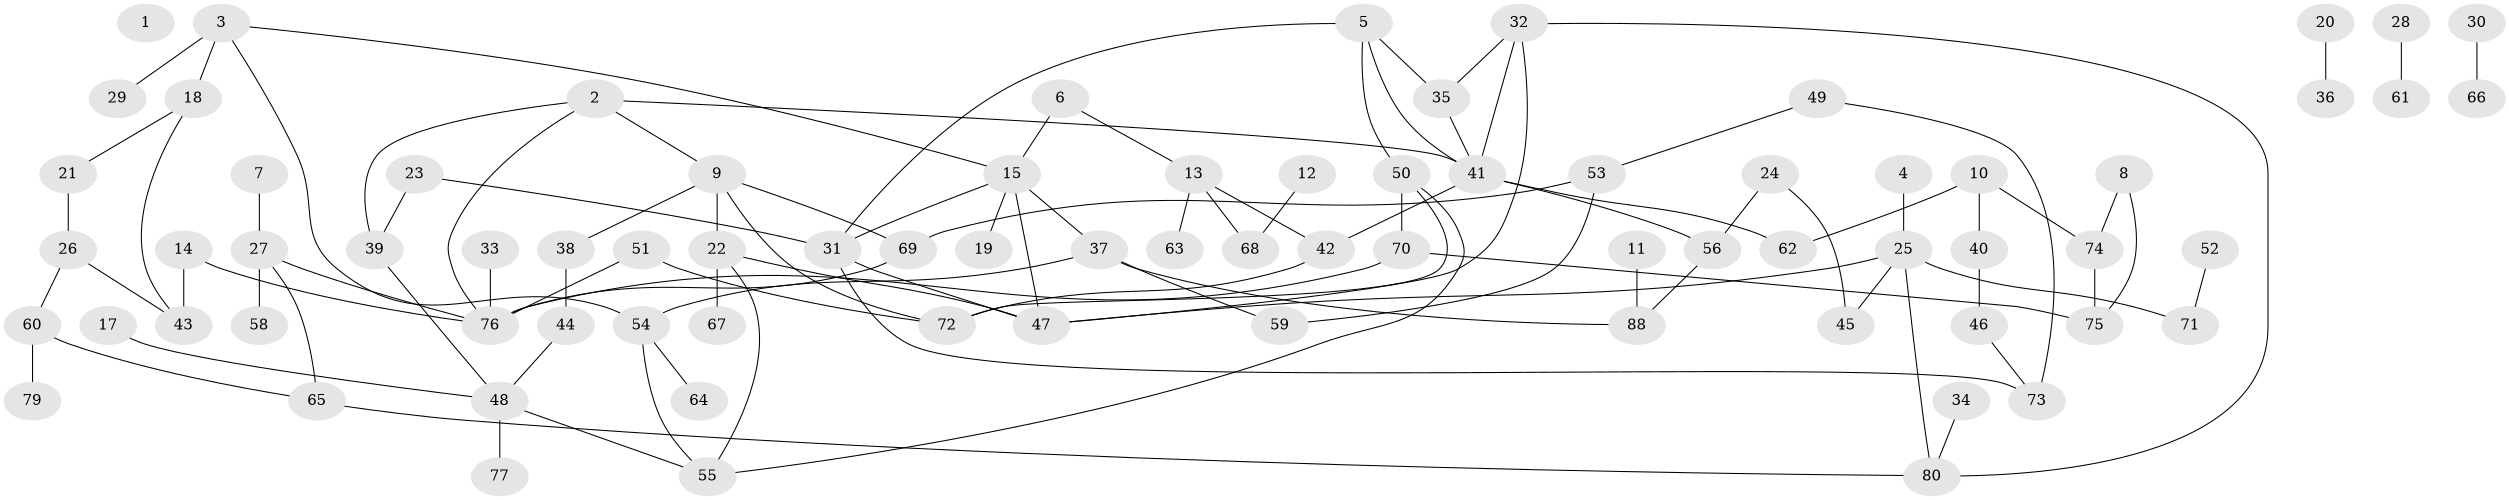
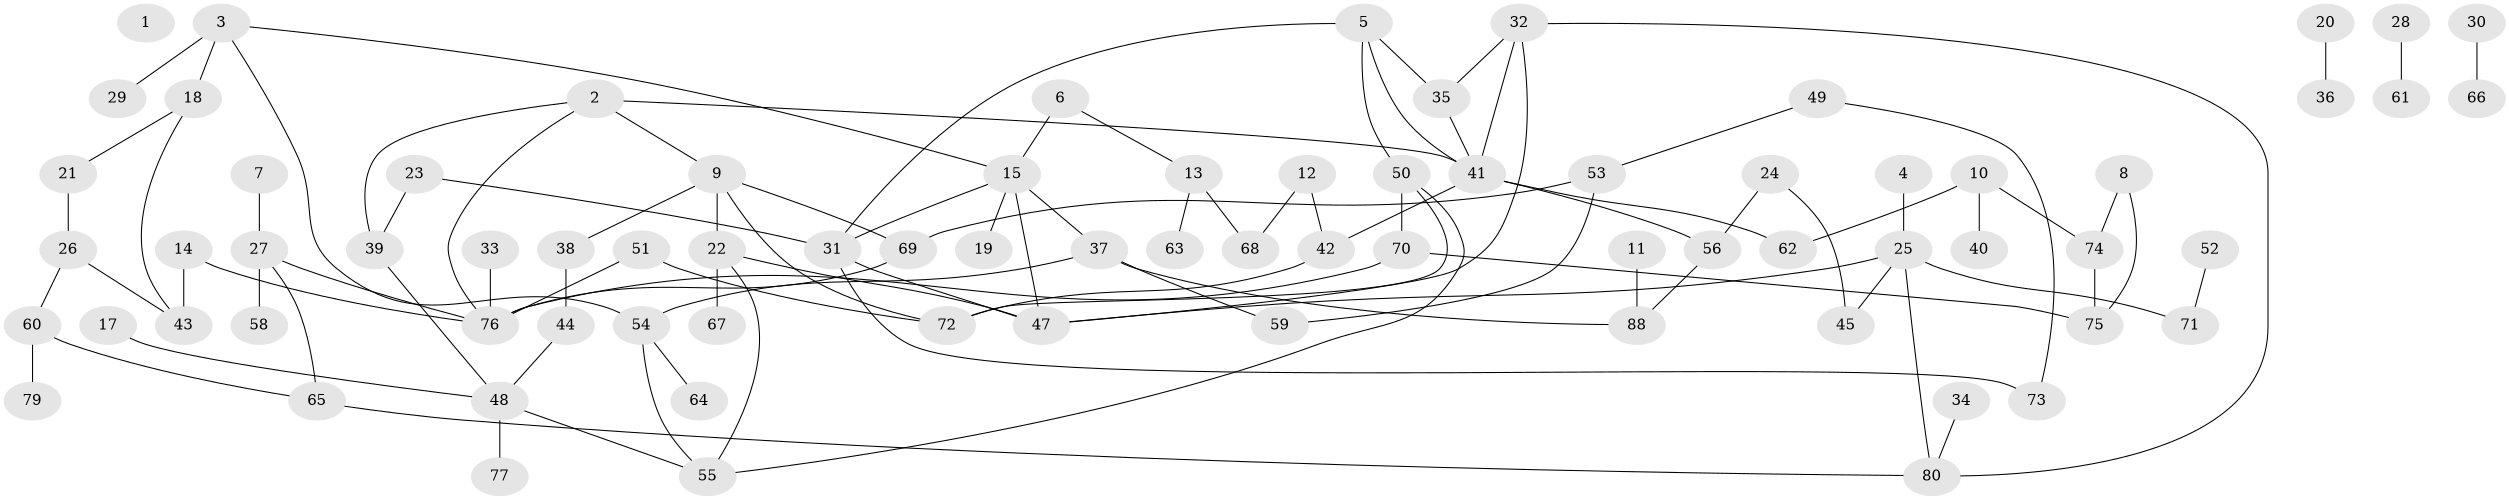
(1260, 212) -> (1317, 212)
(1979, 325) -> none
